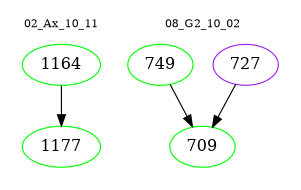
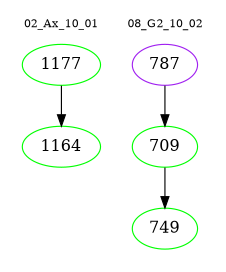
(61, 24) -> (61, 24)
(246, 65) -> (165, 65)
(61, 100) -> (61, 100)
(179, 100) -> (165, 182)
